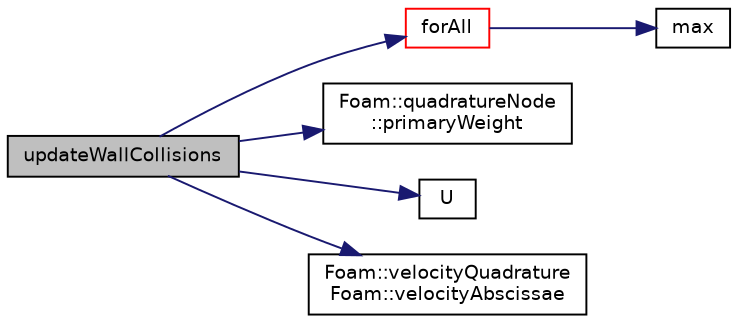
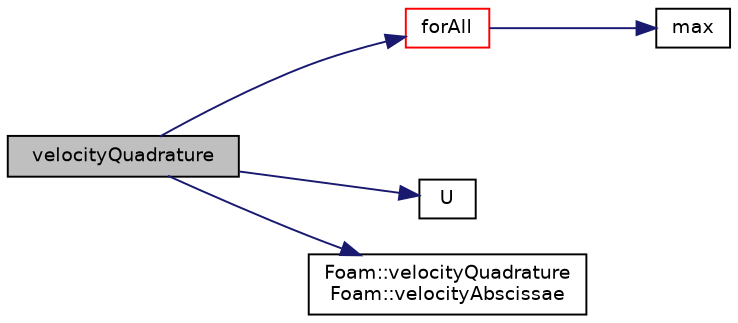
(448, 114) -> none
(123, 156) -> (123, 156)
